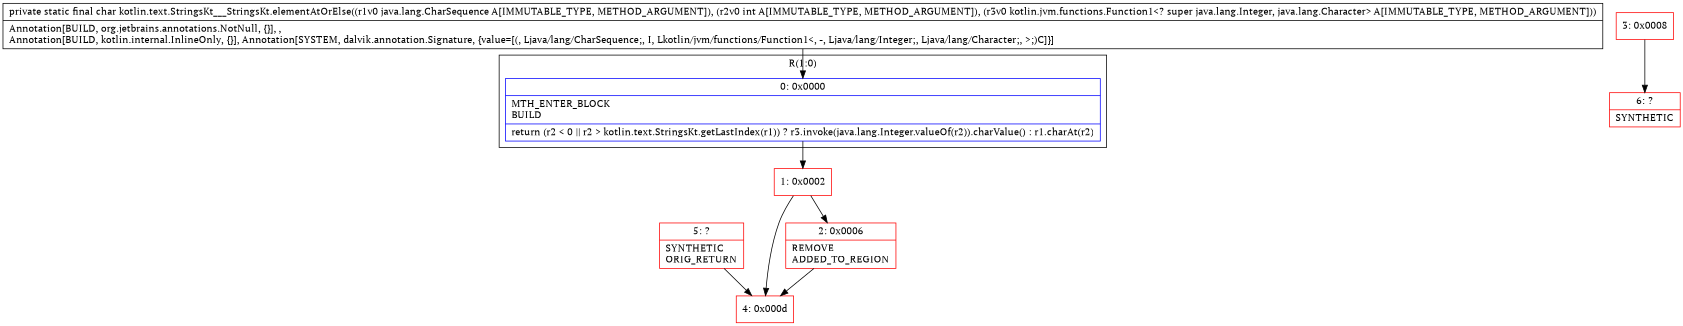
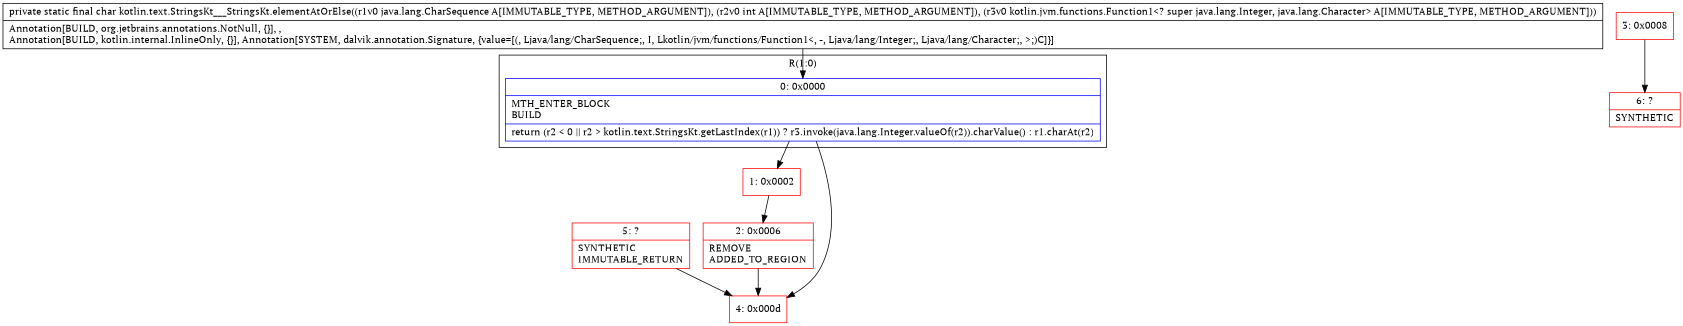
(774, 240) -> (831, 223)
(702, 259) -> (631, 259)
